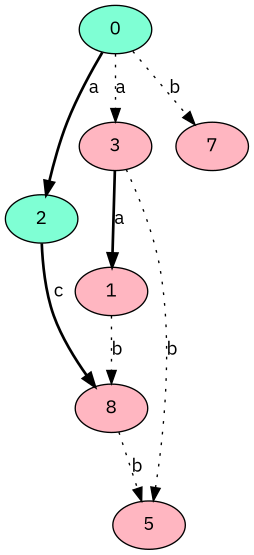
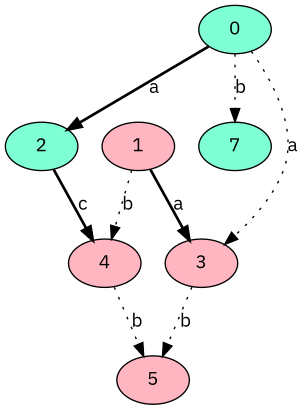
(212, 146) -> (235, 146)
(114, 212) -> (167, 199)
(111, 408) -> (105, 263)
